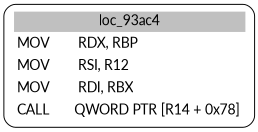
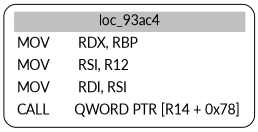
(76, 88) -> (72, 88)
